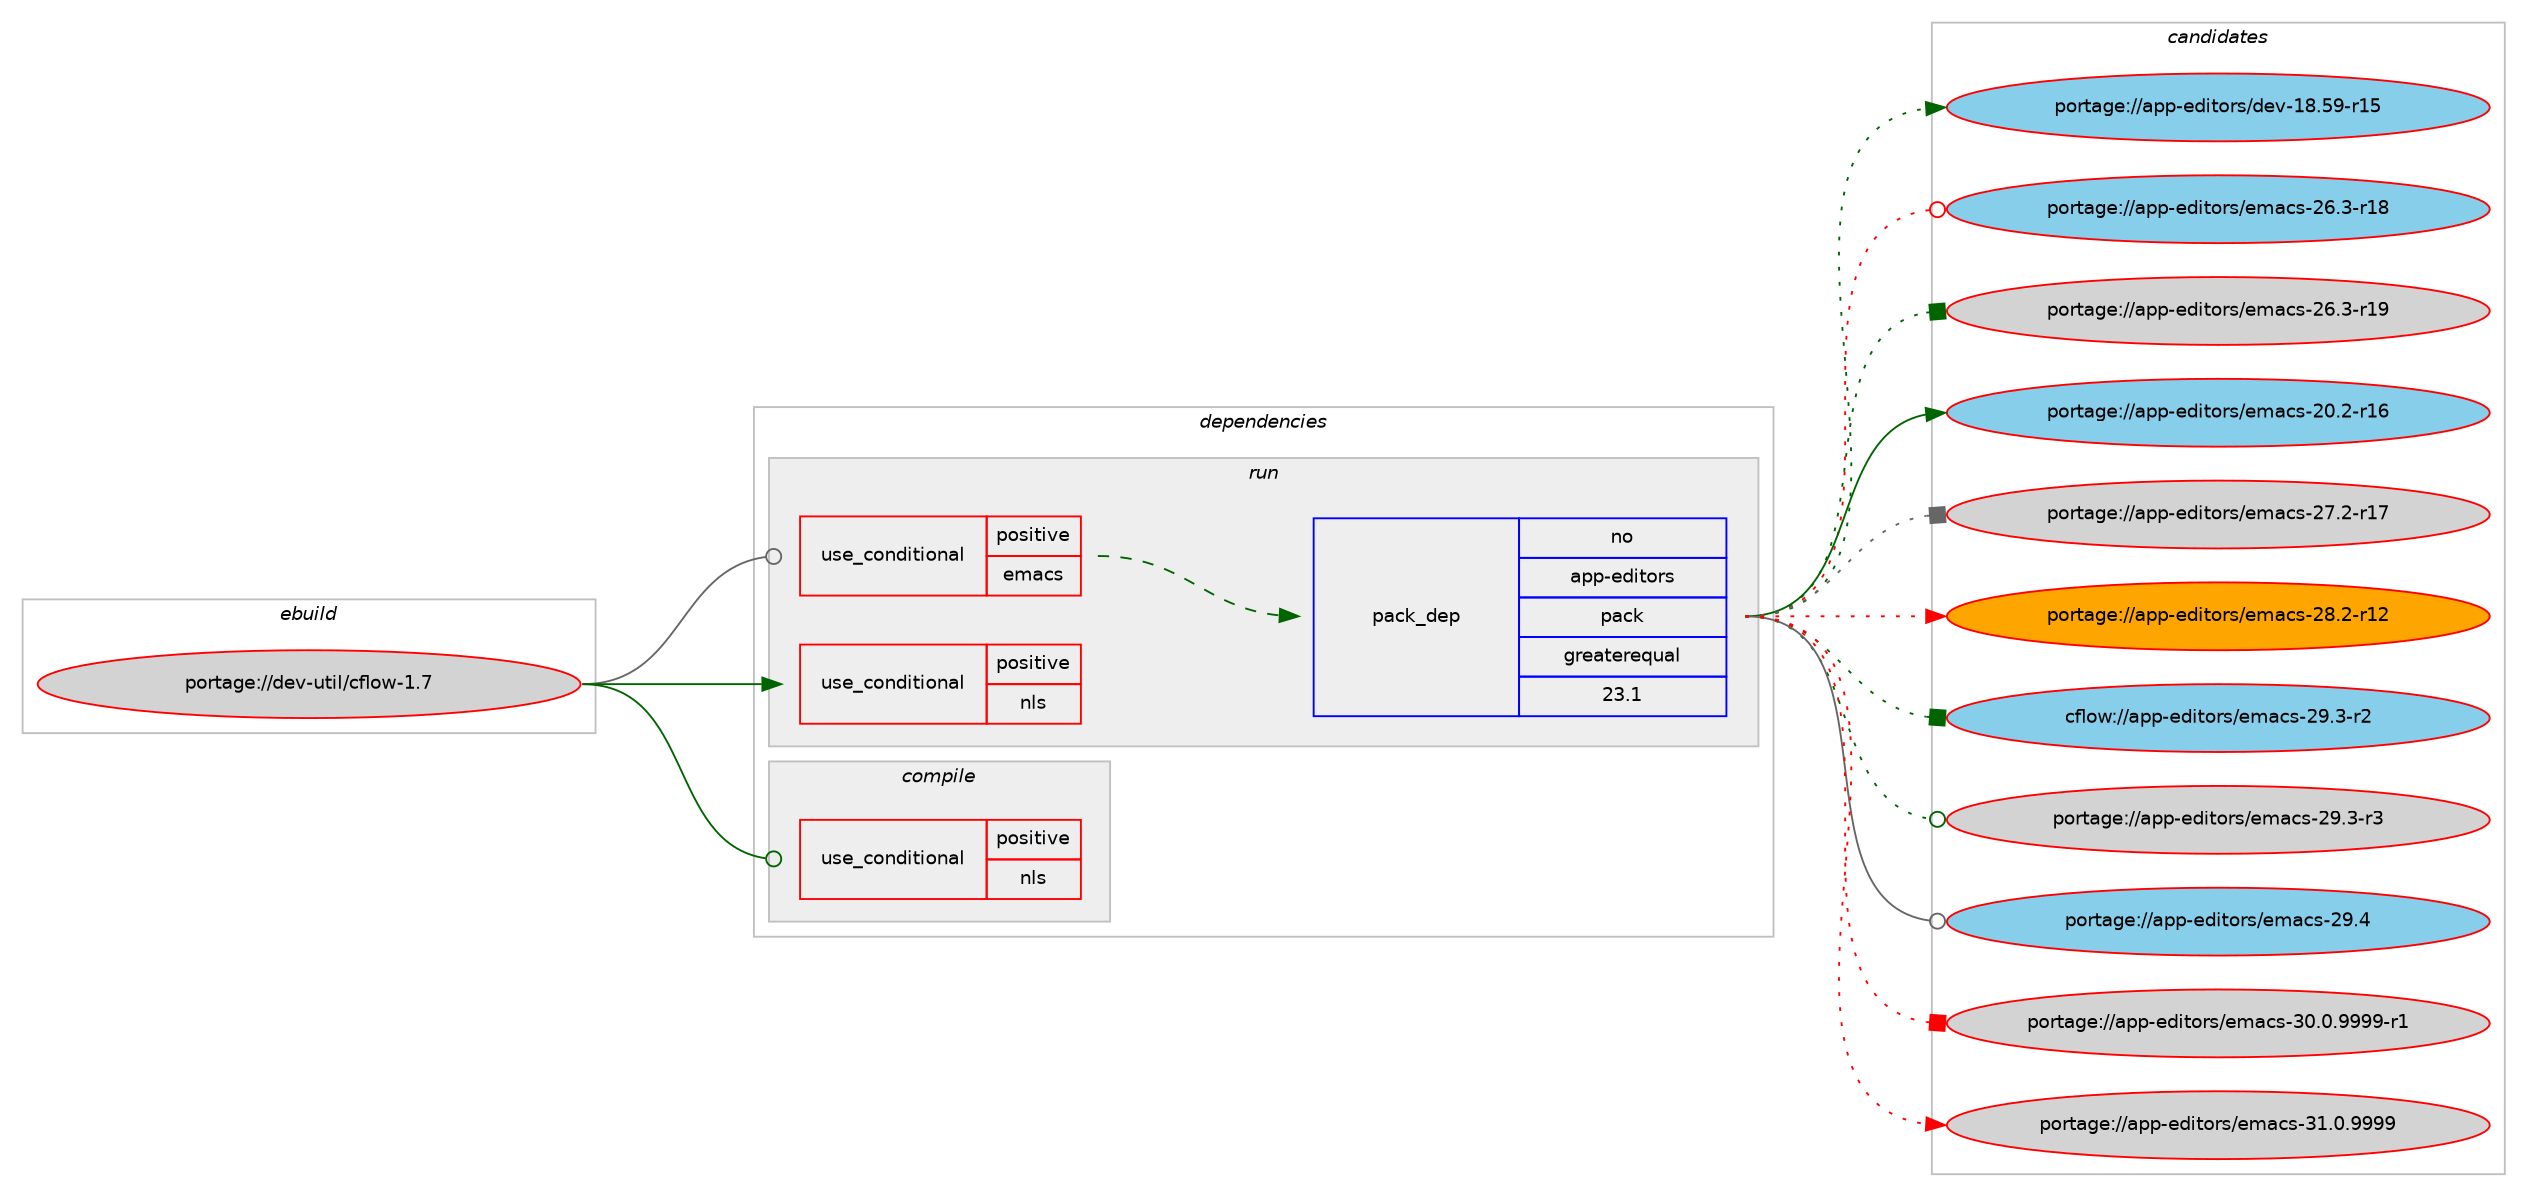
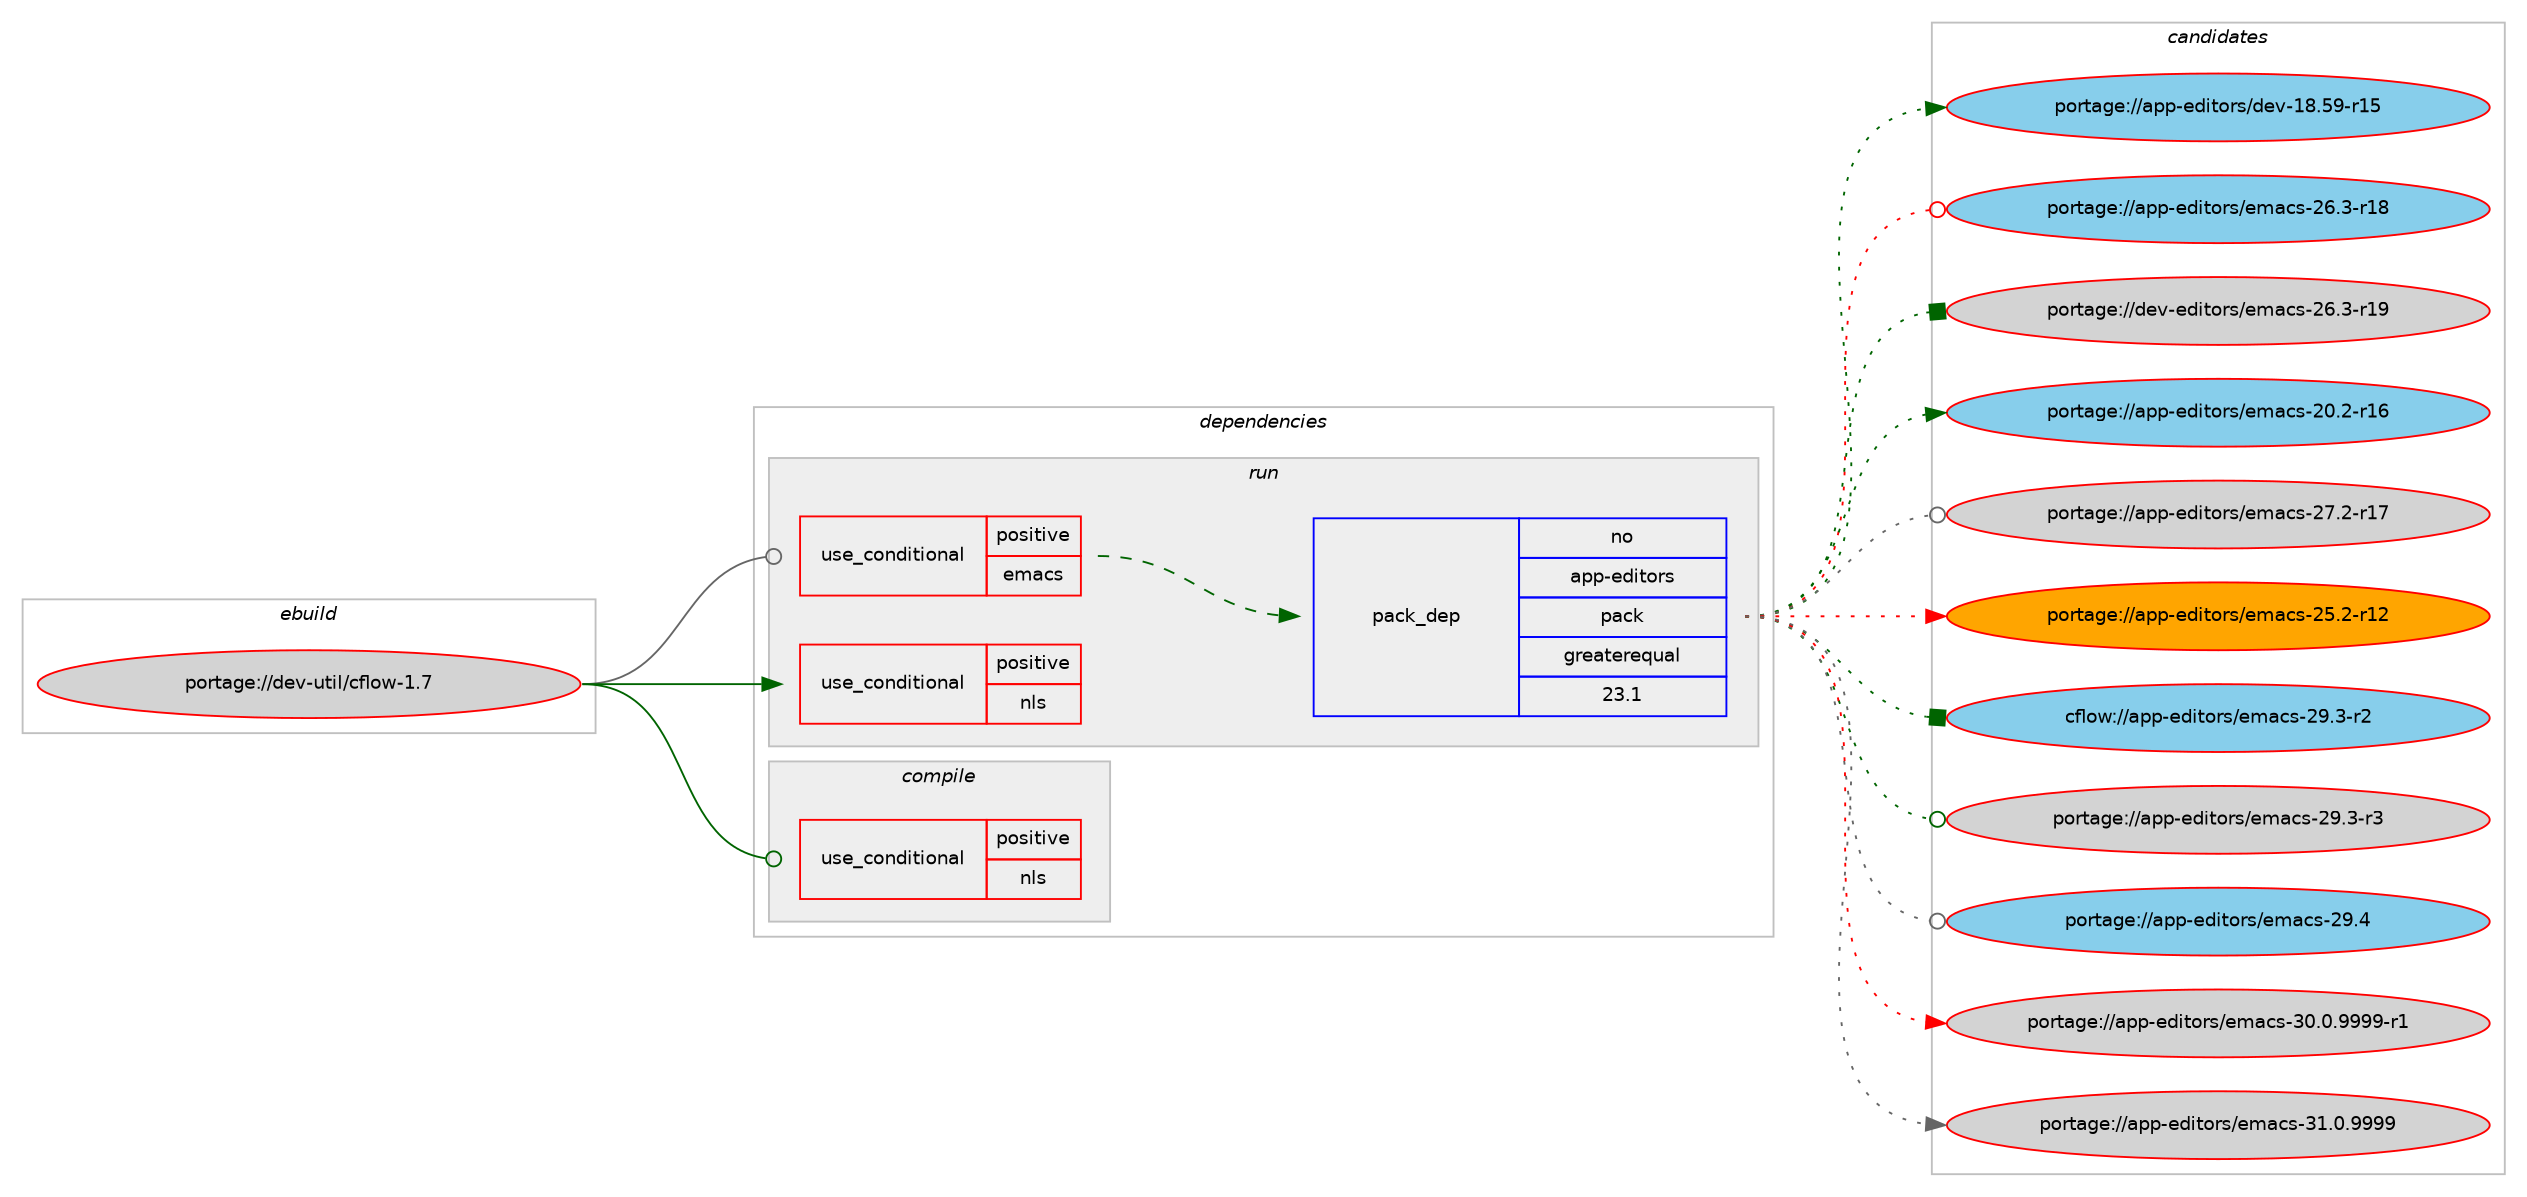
(2218, 311) -> (2218, 311)
(1864, 470) -> (1864, 470)
(1842, 568) -> (1840, 571)
(2218, 616) -> (2218, 616)
(1845, 810) -> (1845, 810)
(1860, 848) -> (1860, 848)
(1841, 937) -> (1841, 937)
